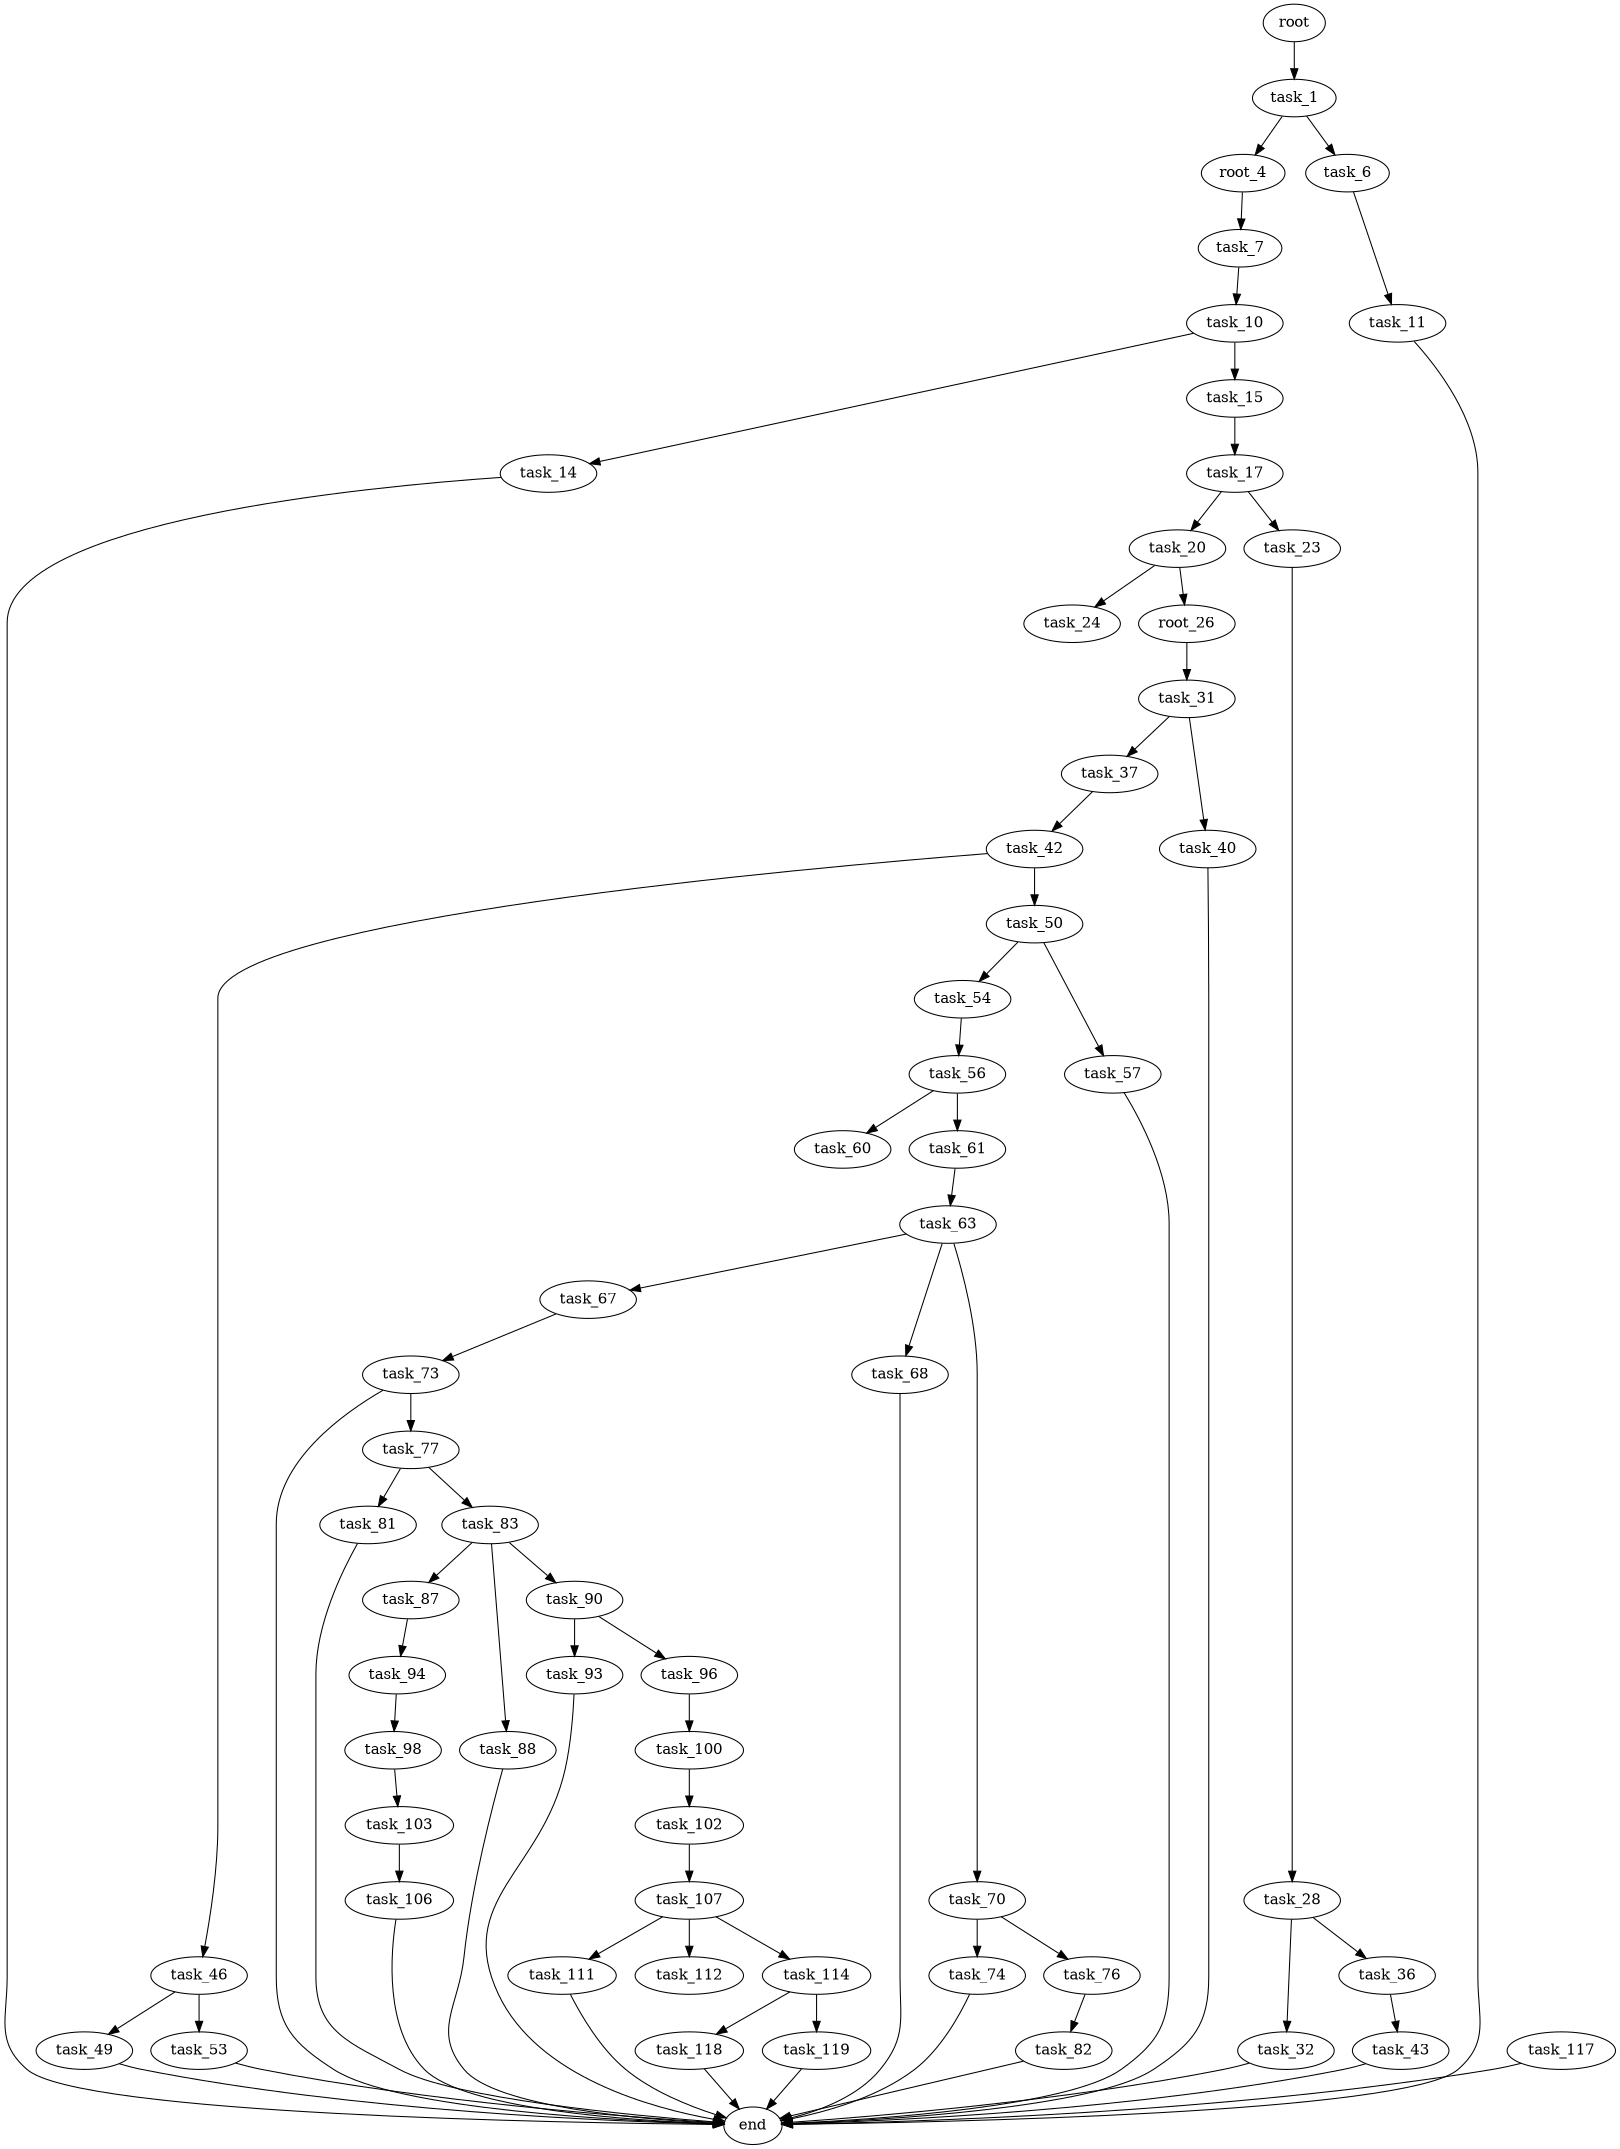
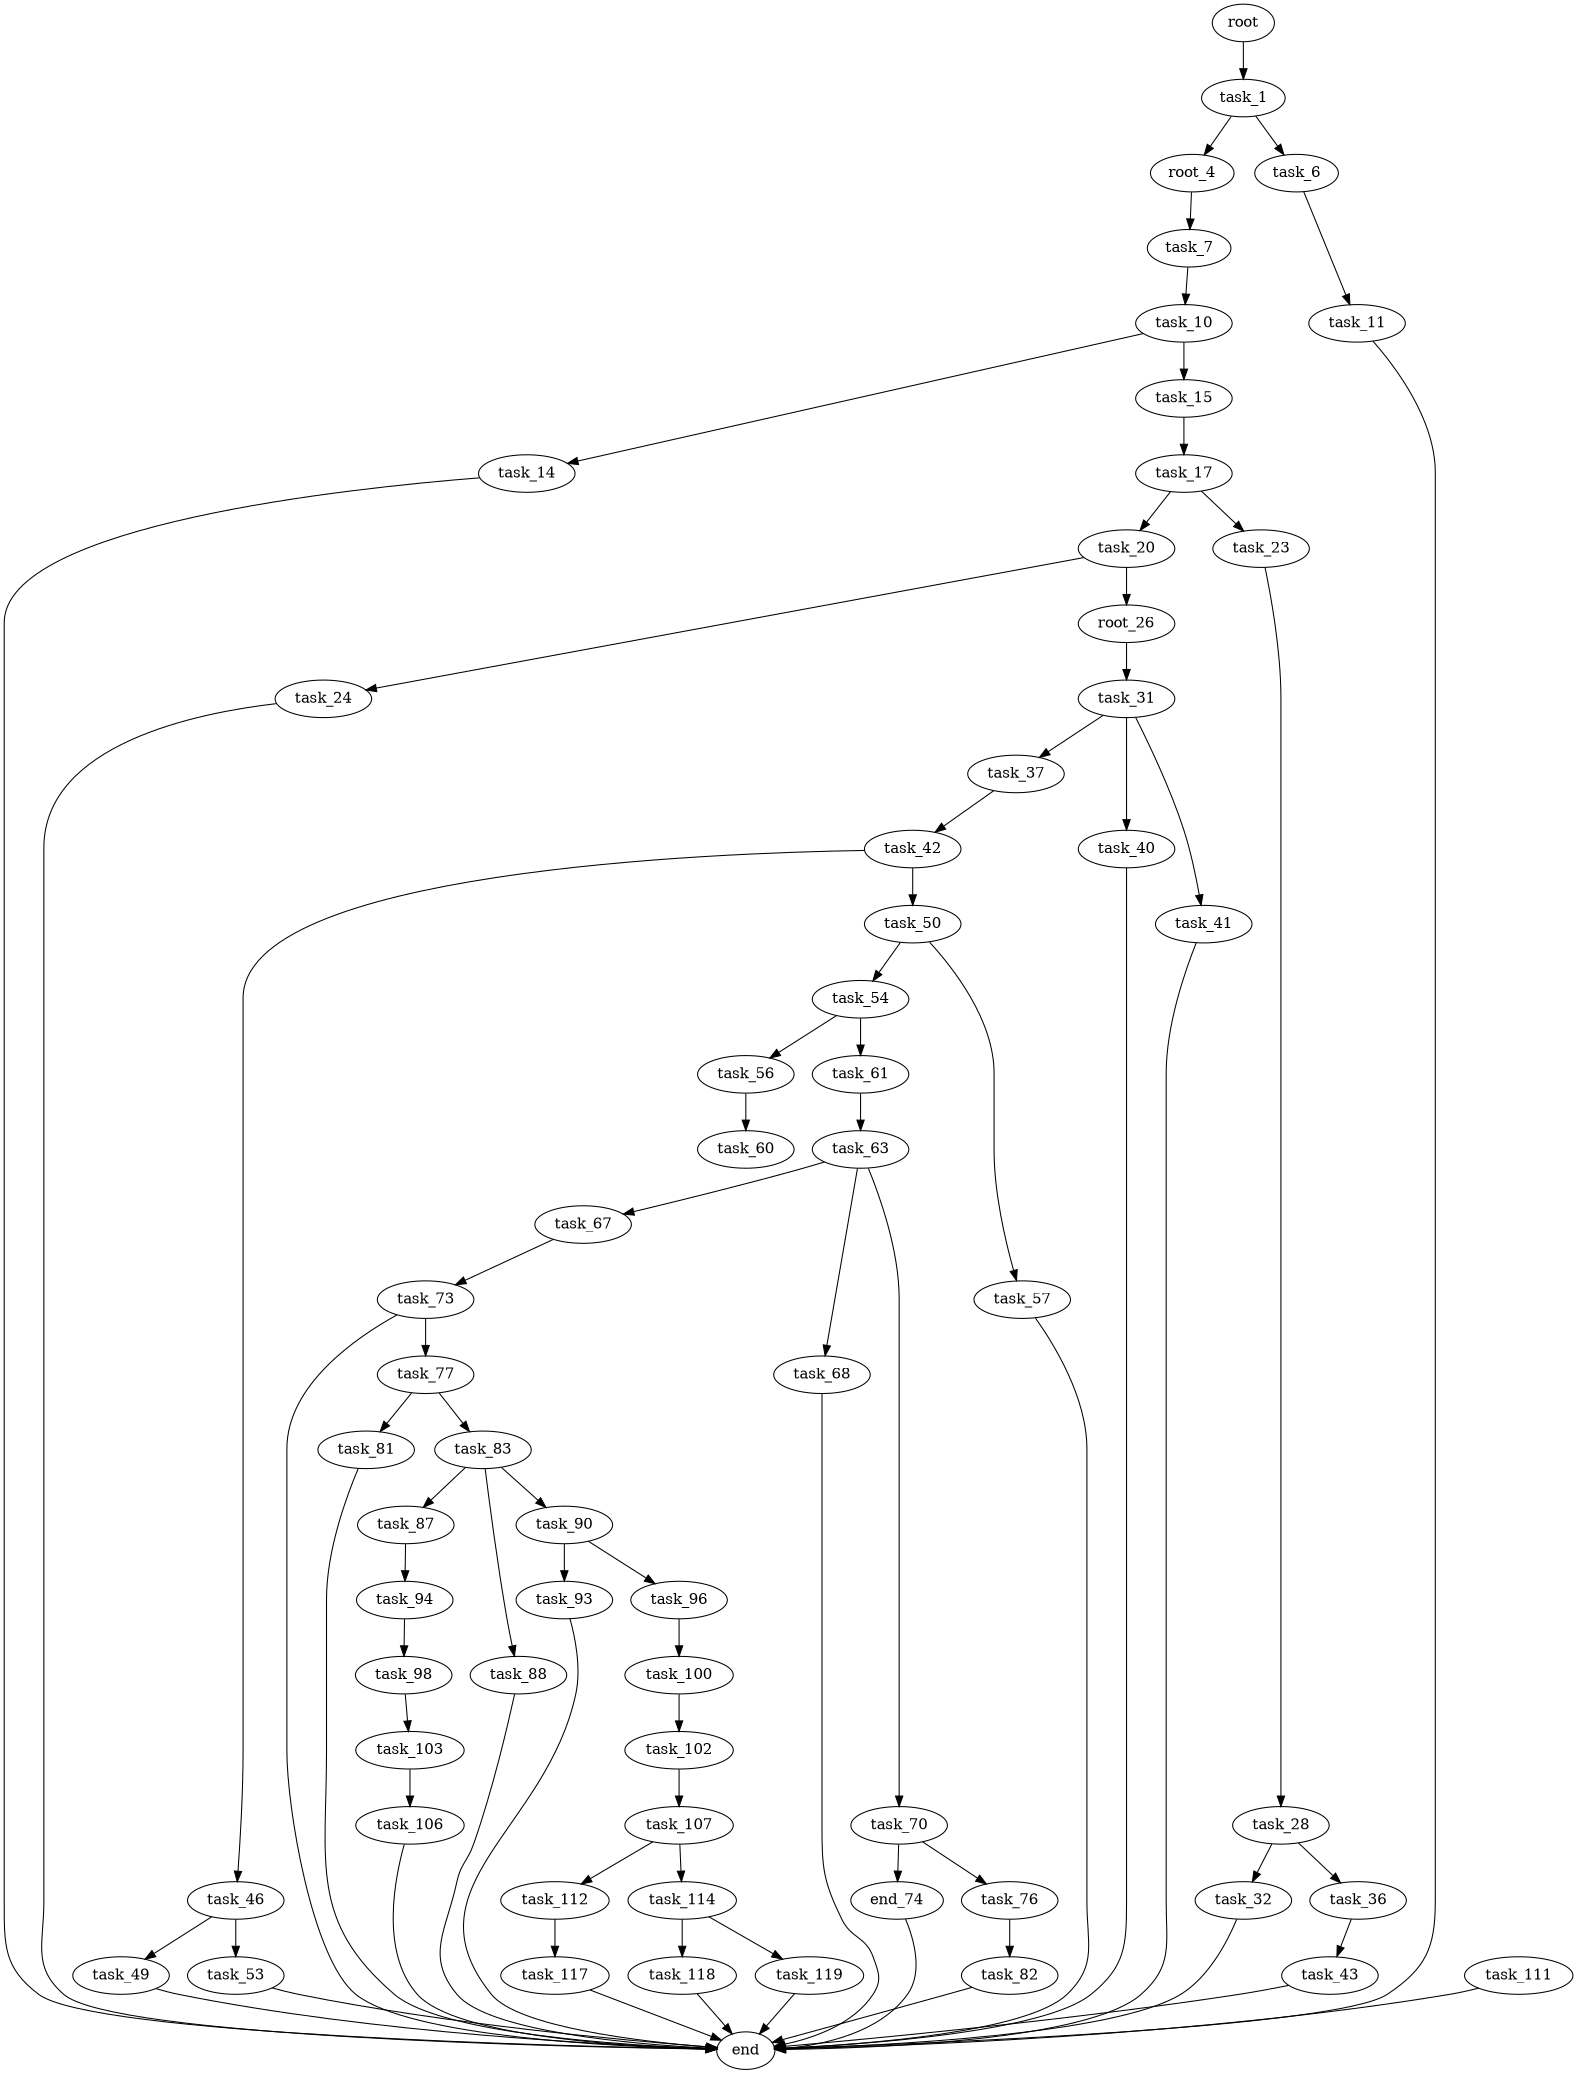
none -> (1204, 924)
(957, 1107) -> (861, 1032)
none -> (44, 1599)
none -> (555, 1933)
(630, 1935) -> none
(977, 1976) -> (897, 1900)
